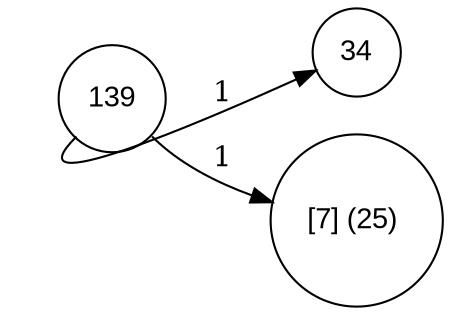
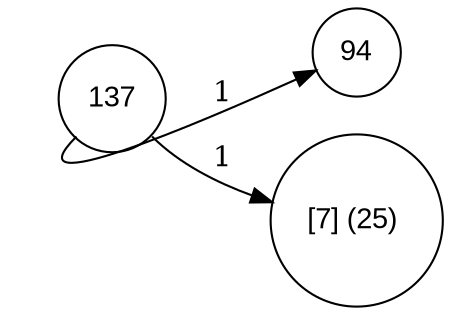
(357, 52) -> (357, 52)
(112, 99) -> (112, 99)
